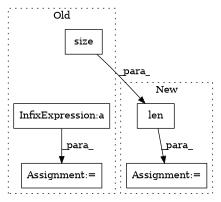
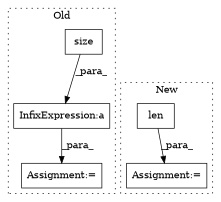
(120, 77) -> (74, 75)
